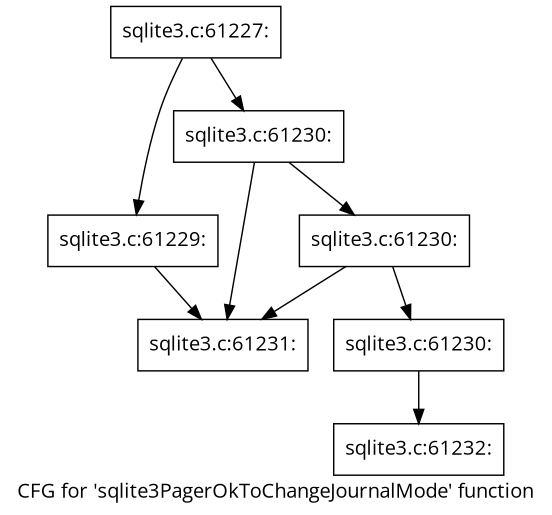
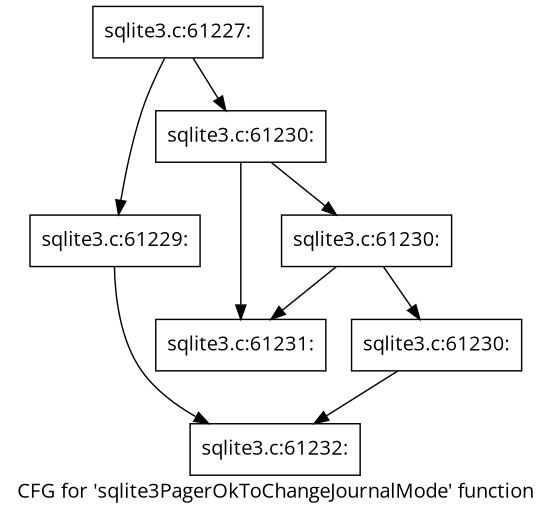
(173, 288) -> (132, 355)
